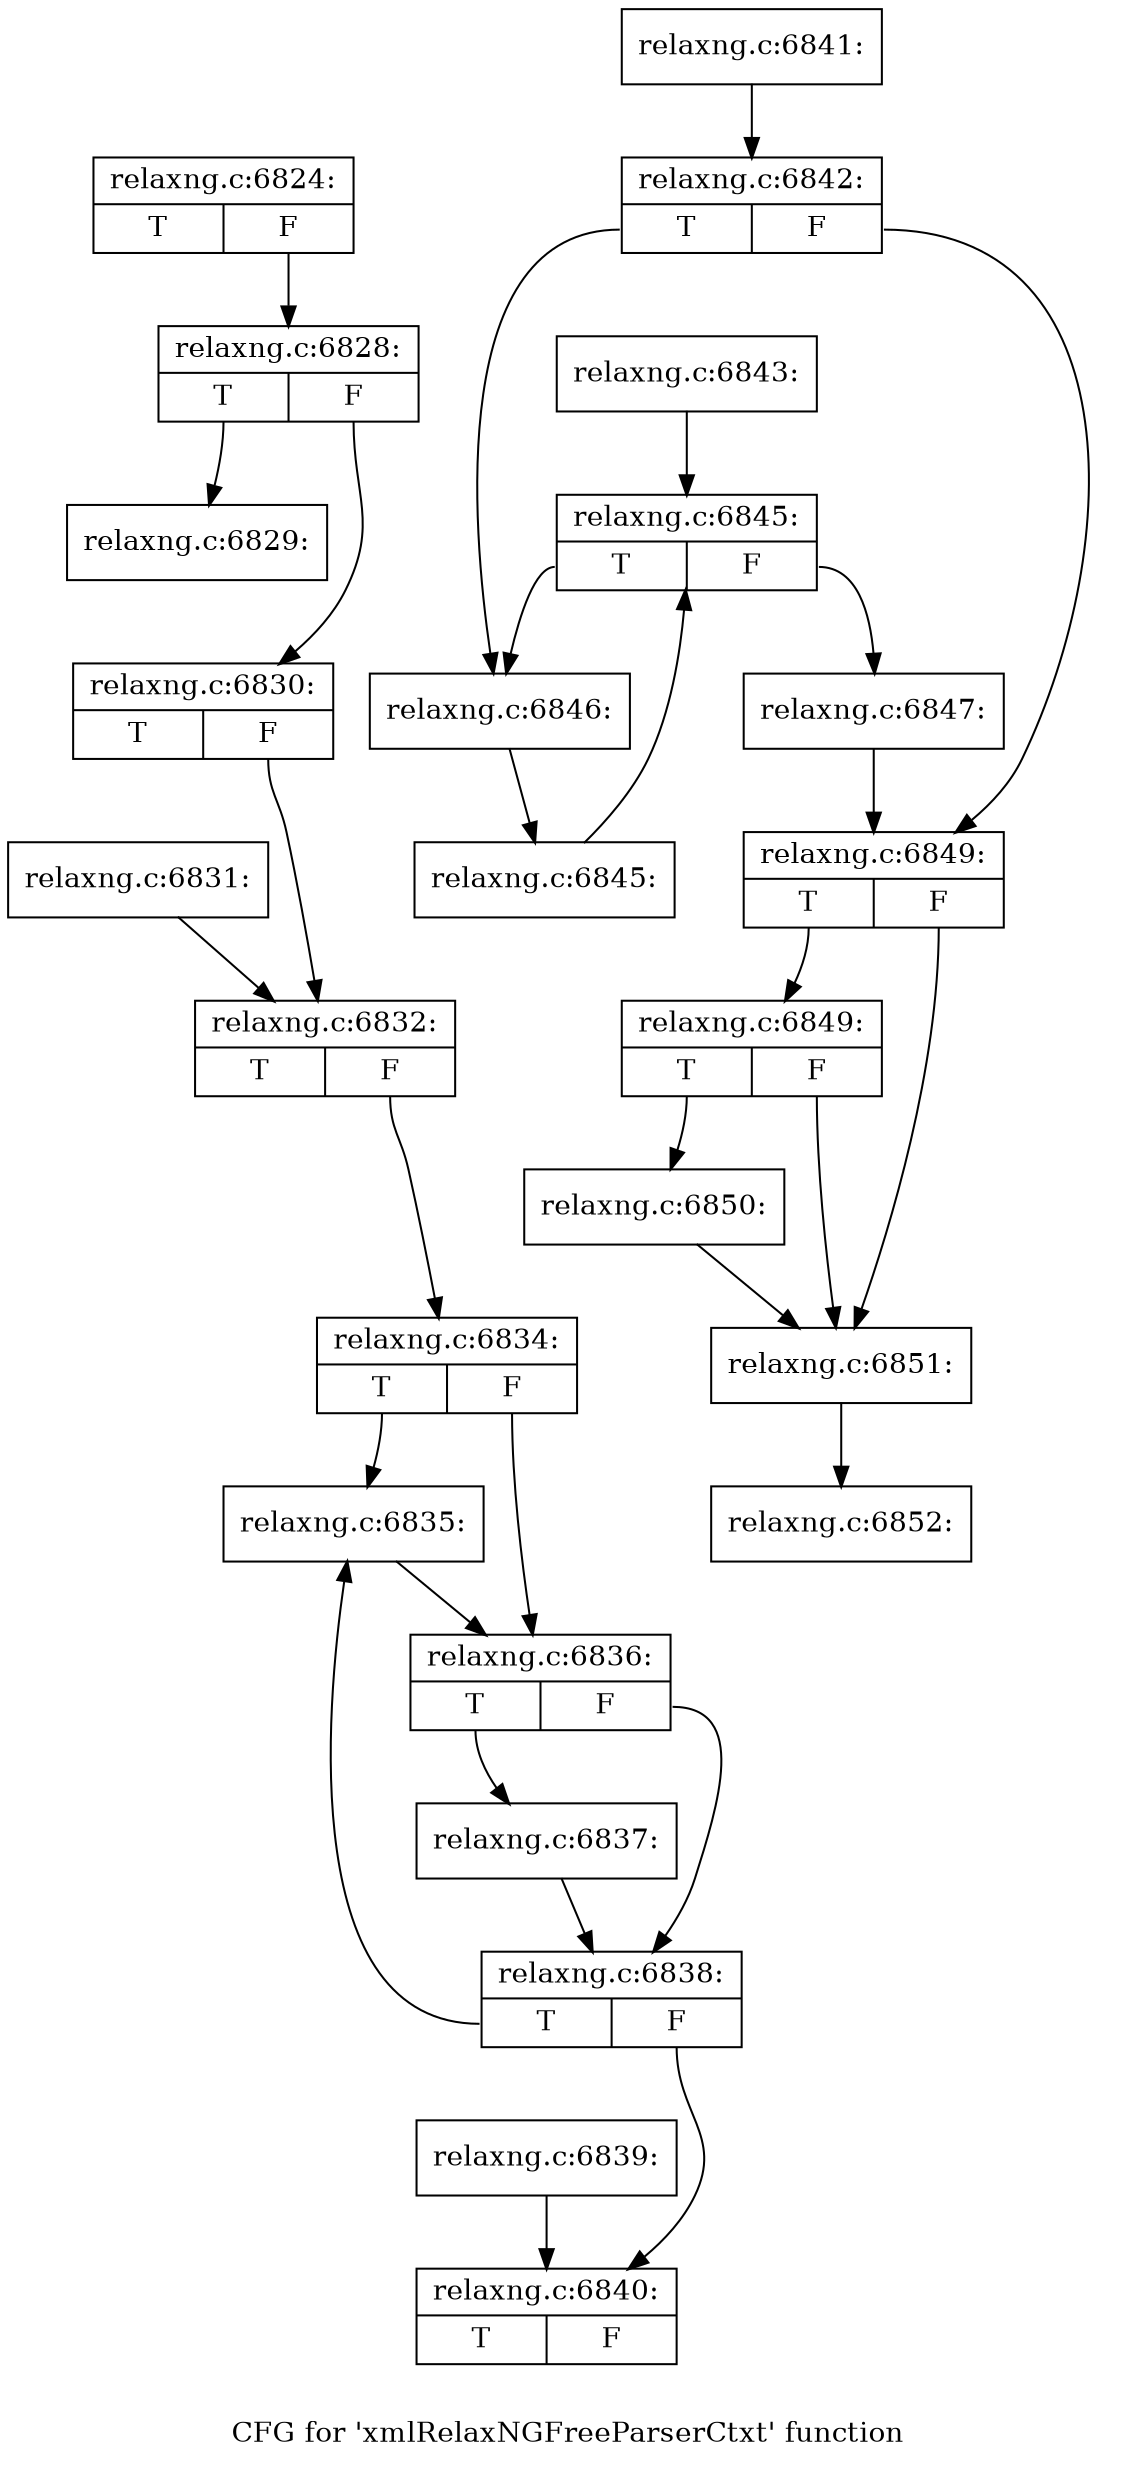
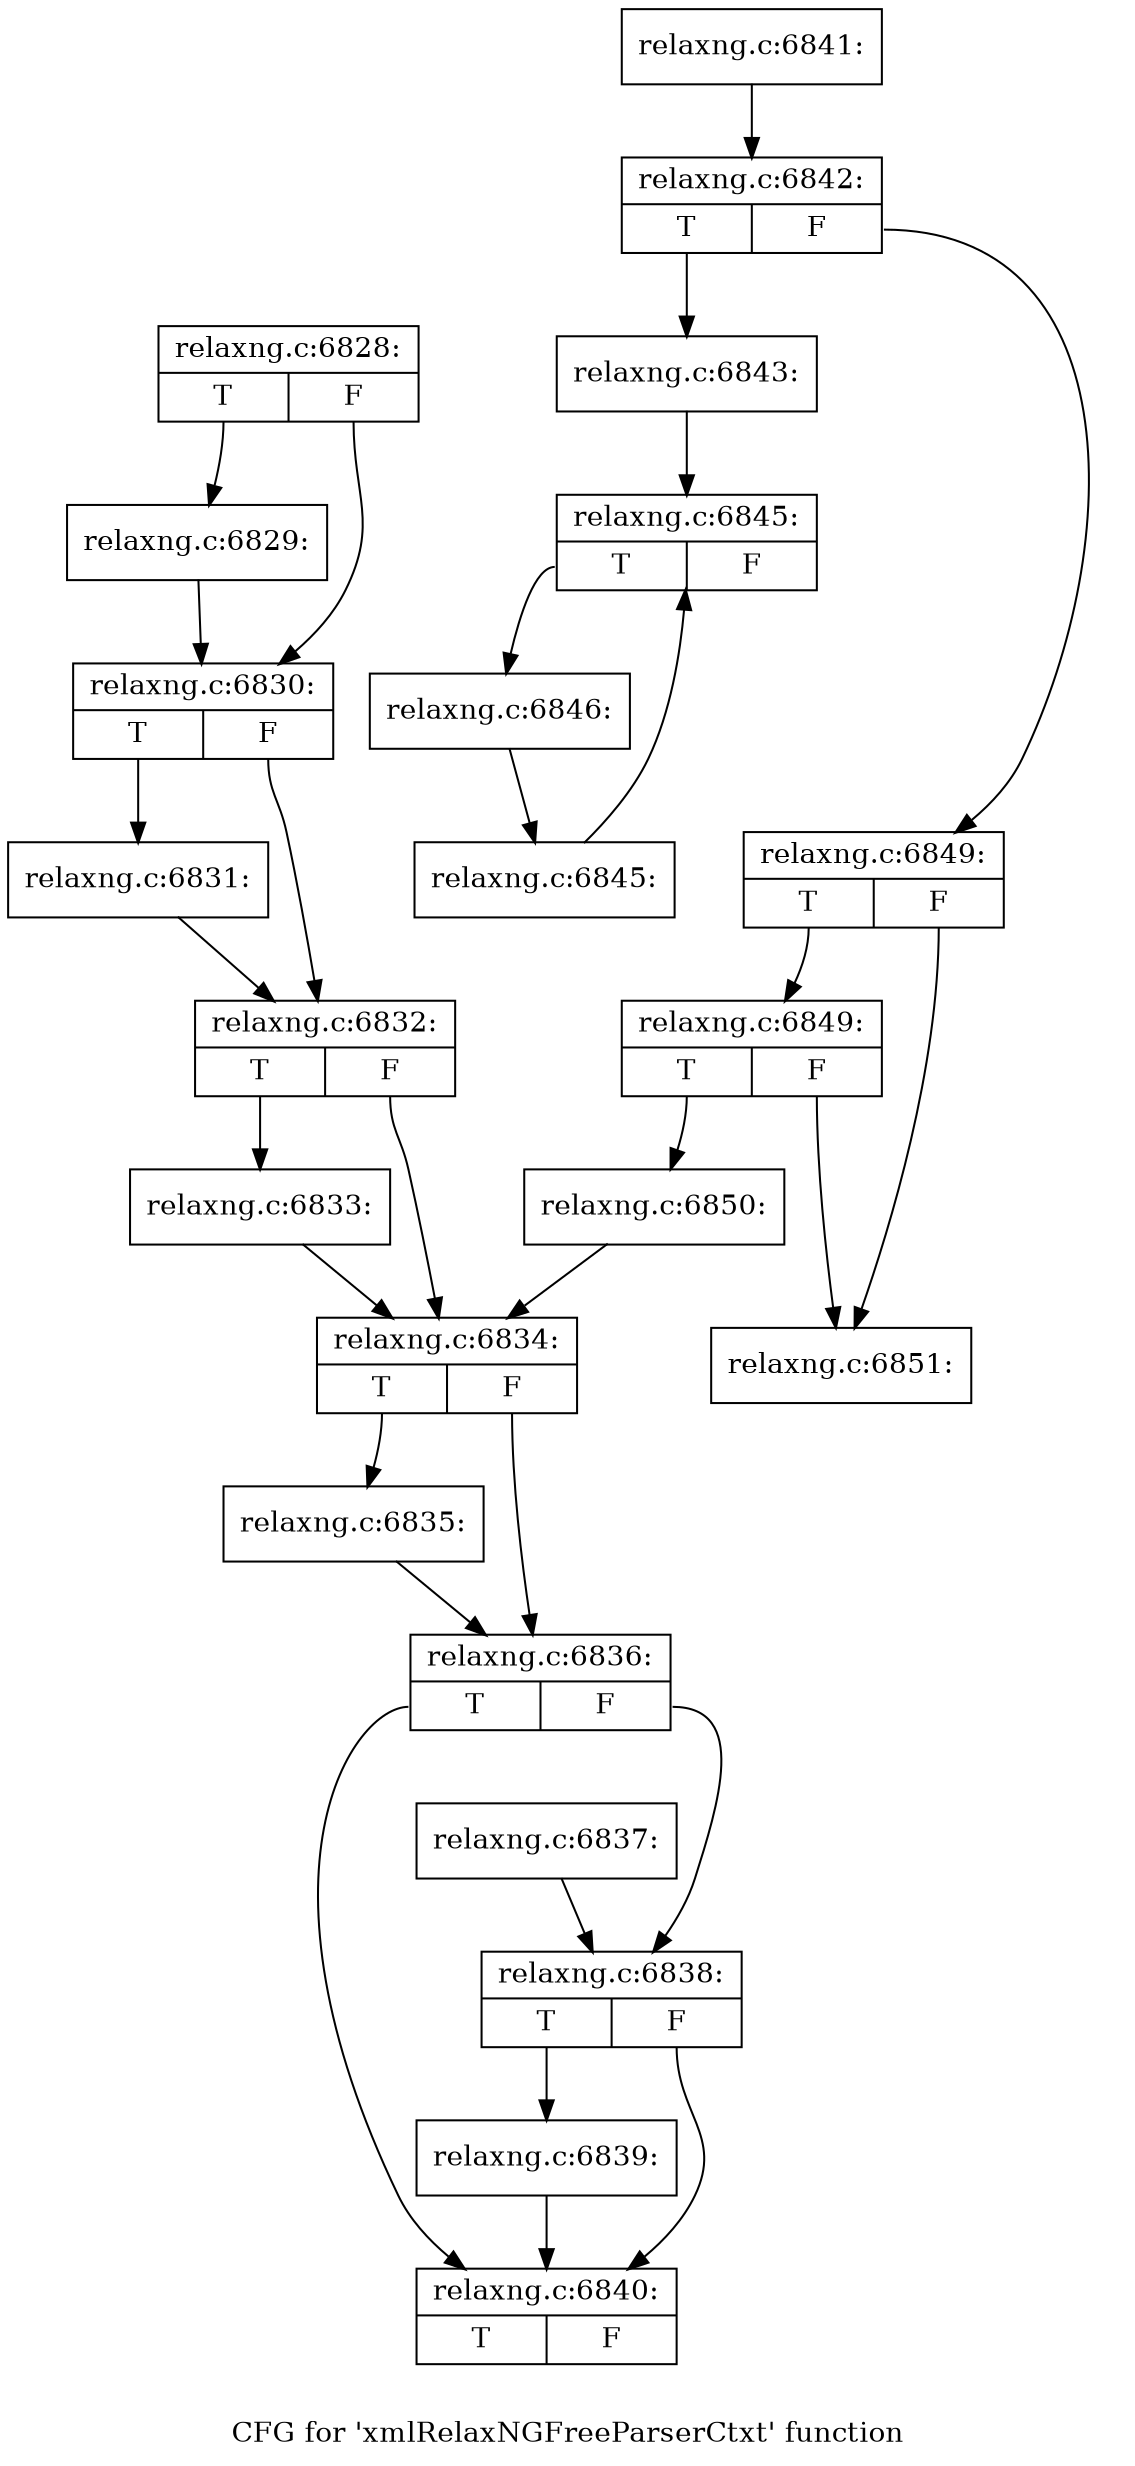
(224, 205) -> none
(482, 407) -> (687, 285)
none -> (200, 612)
(874, 711) -> none
none -> (138, 791)
none -> (260, 1207)
(740, 1280) -> (566, 1275)
(841, 1524) -> none
(482, 1761) -> (326, 1980)
(336, 1839) -> (547, 2074)
